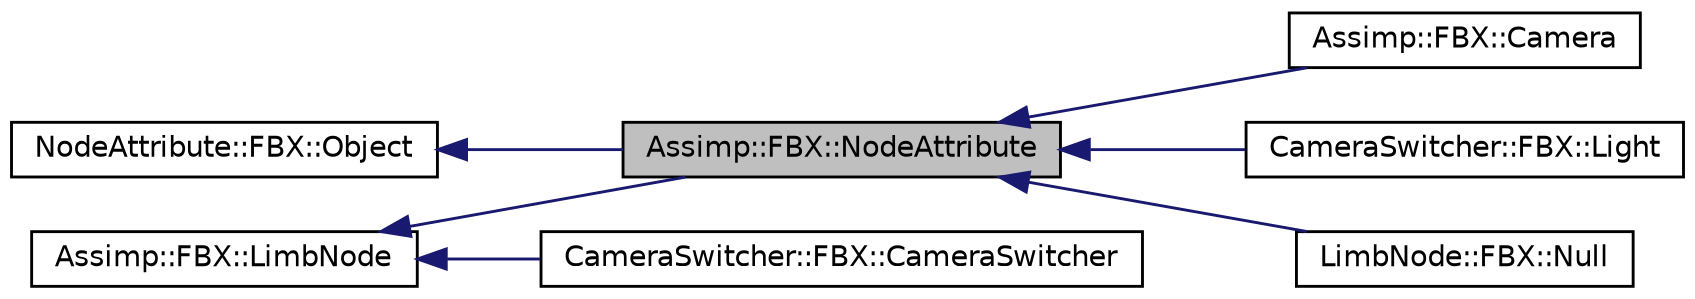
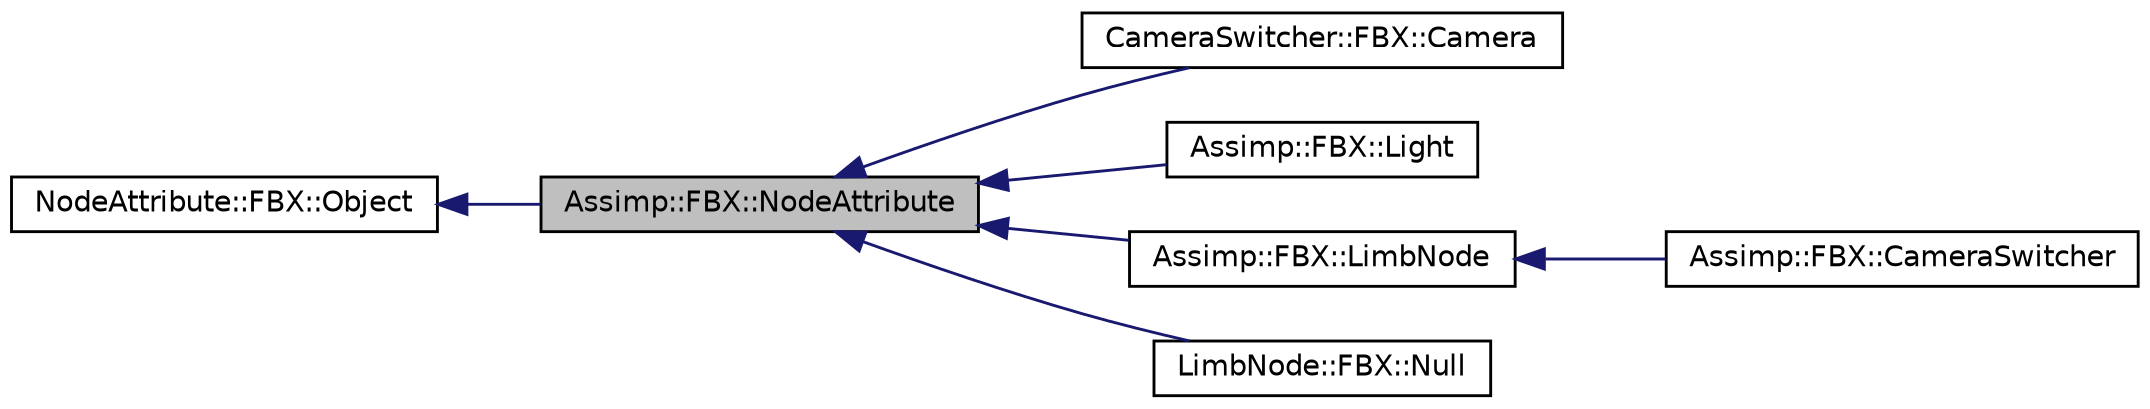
(1465, 40) -> (1322, 40)
(1465, 150) -> (1322, 150)
(548, 202) -> (1068, 234)
(842, 259) -> (1902, 259)
